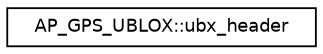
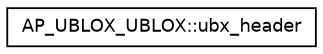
(162, 27) -> (162, 27)
